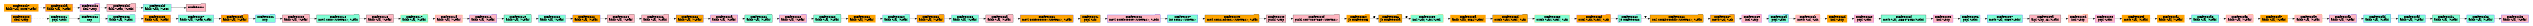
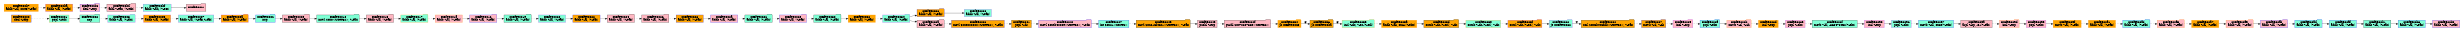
(981, 19) -> (912, 21)
(2205, 19) -> (2136, 24)
